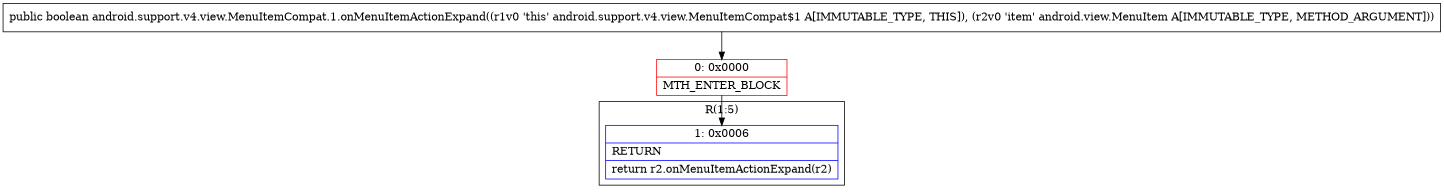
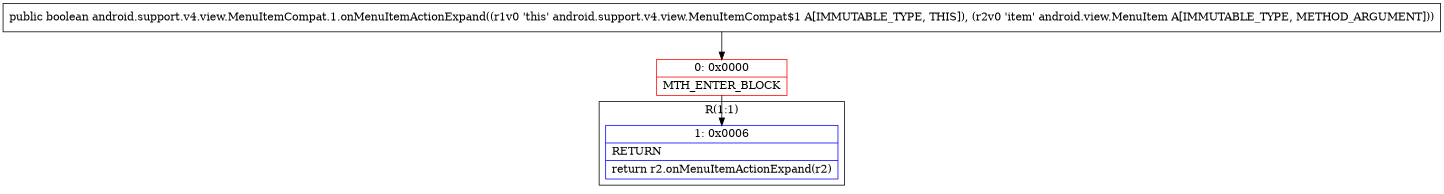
(722, 110) -> (722, 110)
